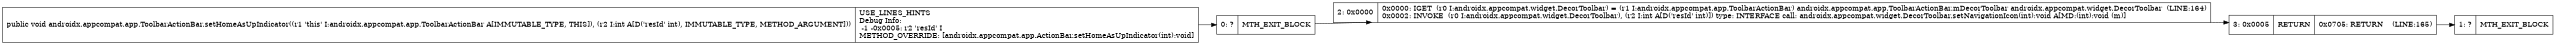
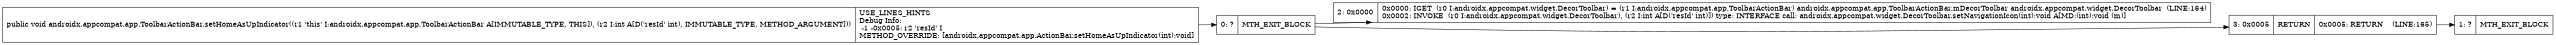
(2217, 22) -> (1769, 32)
(2376, 25) -> (2376, 25)
